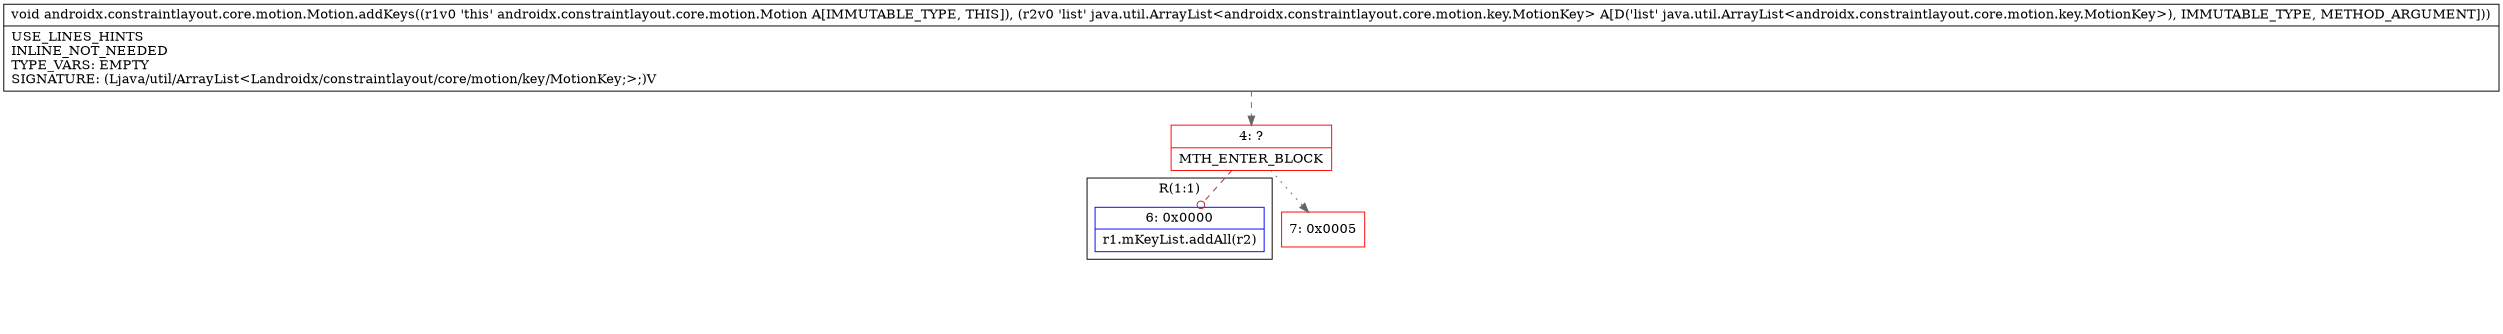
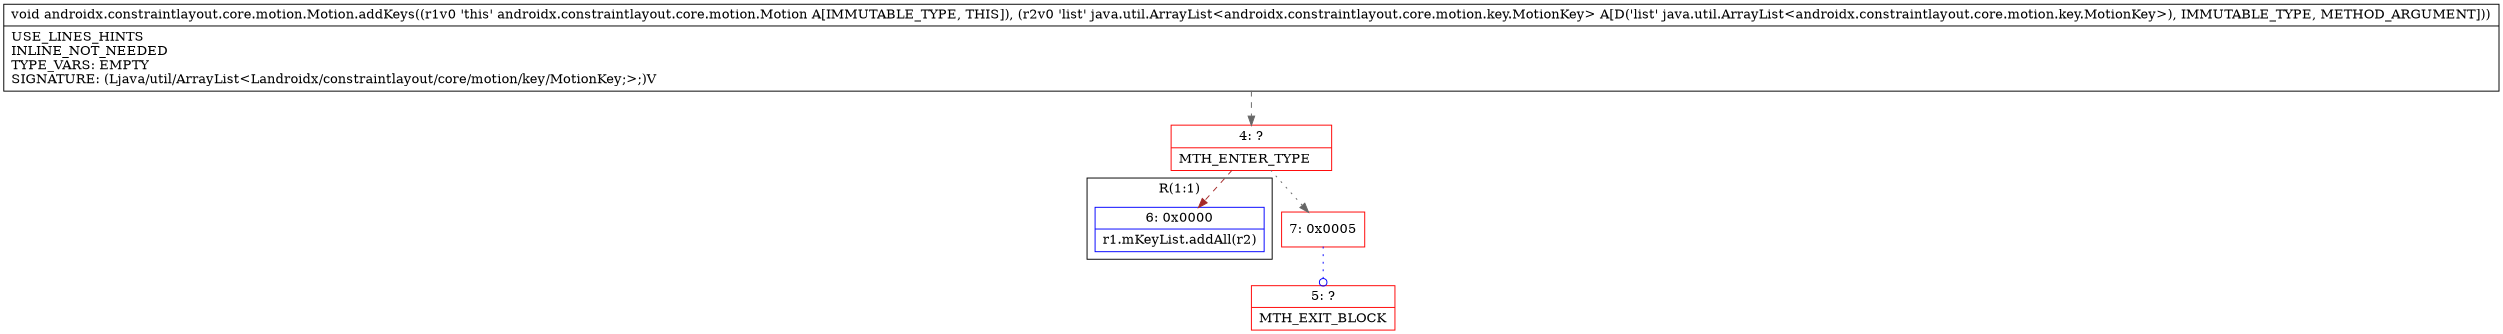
(1251, 159) -> (1245, 159)
(1218, 186) -> (1218, 186)
none -> (1323, 308)
